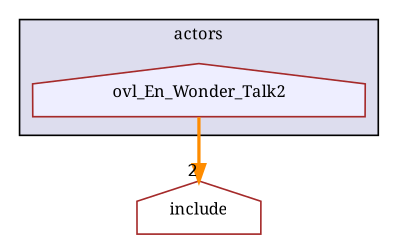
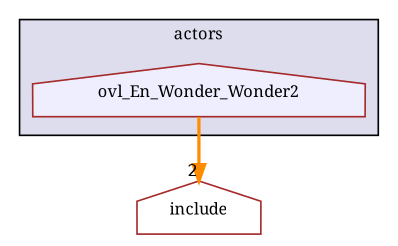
(199, 93) -> (199, 93)
